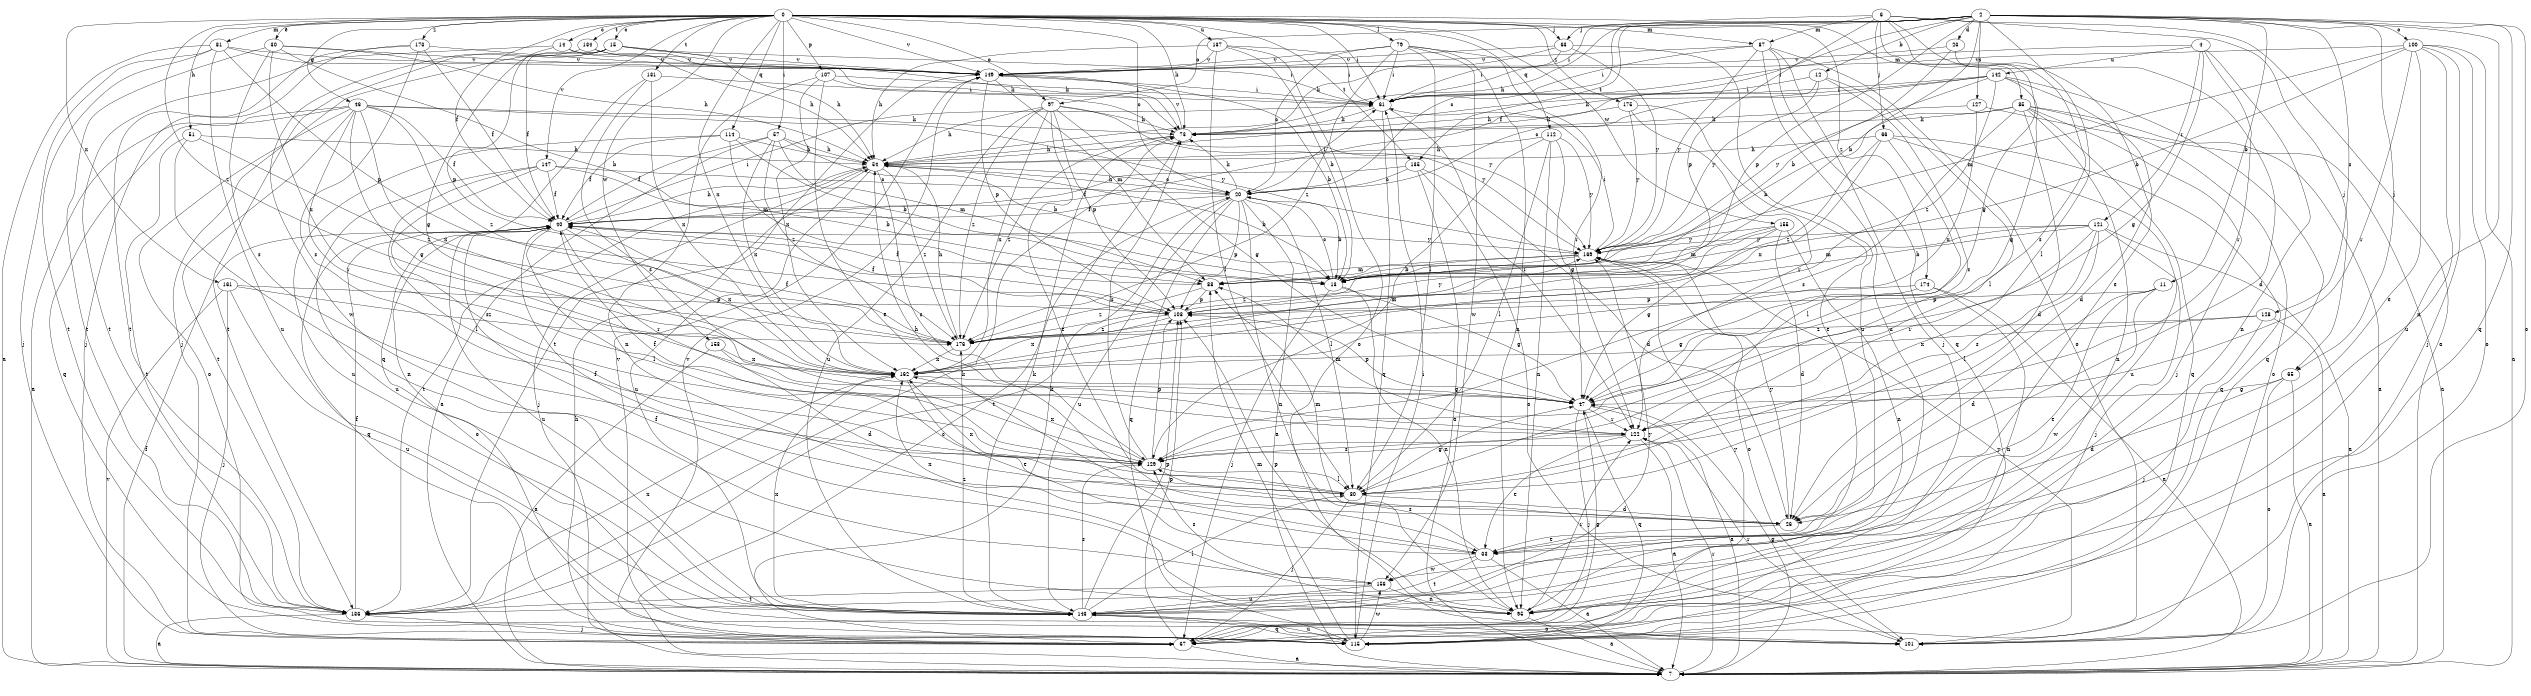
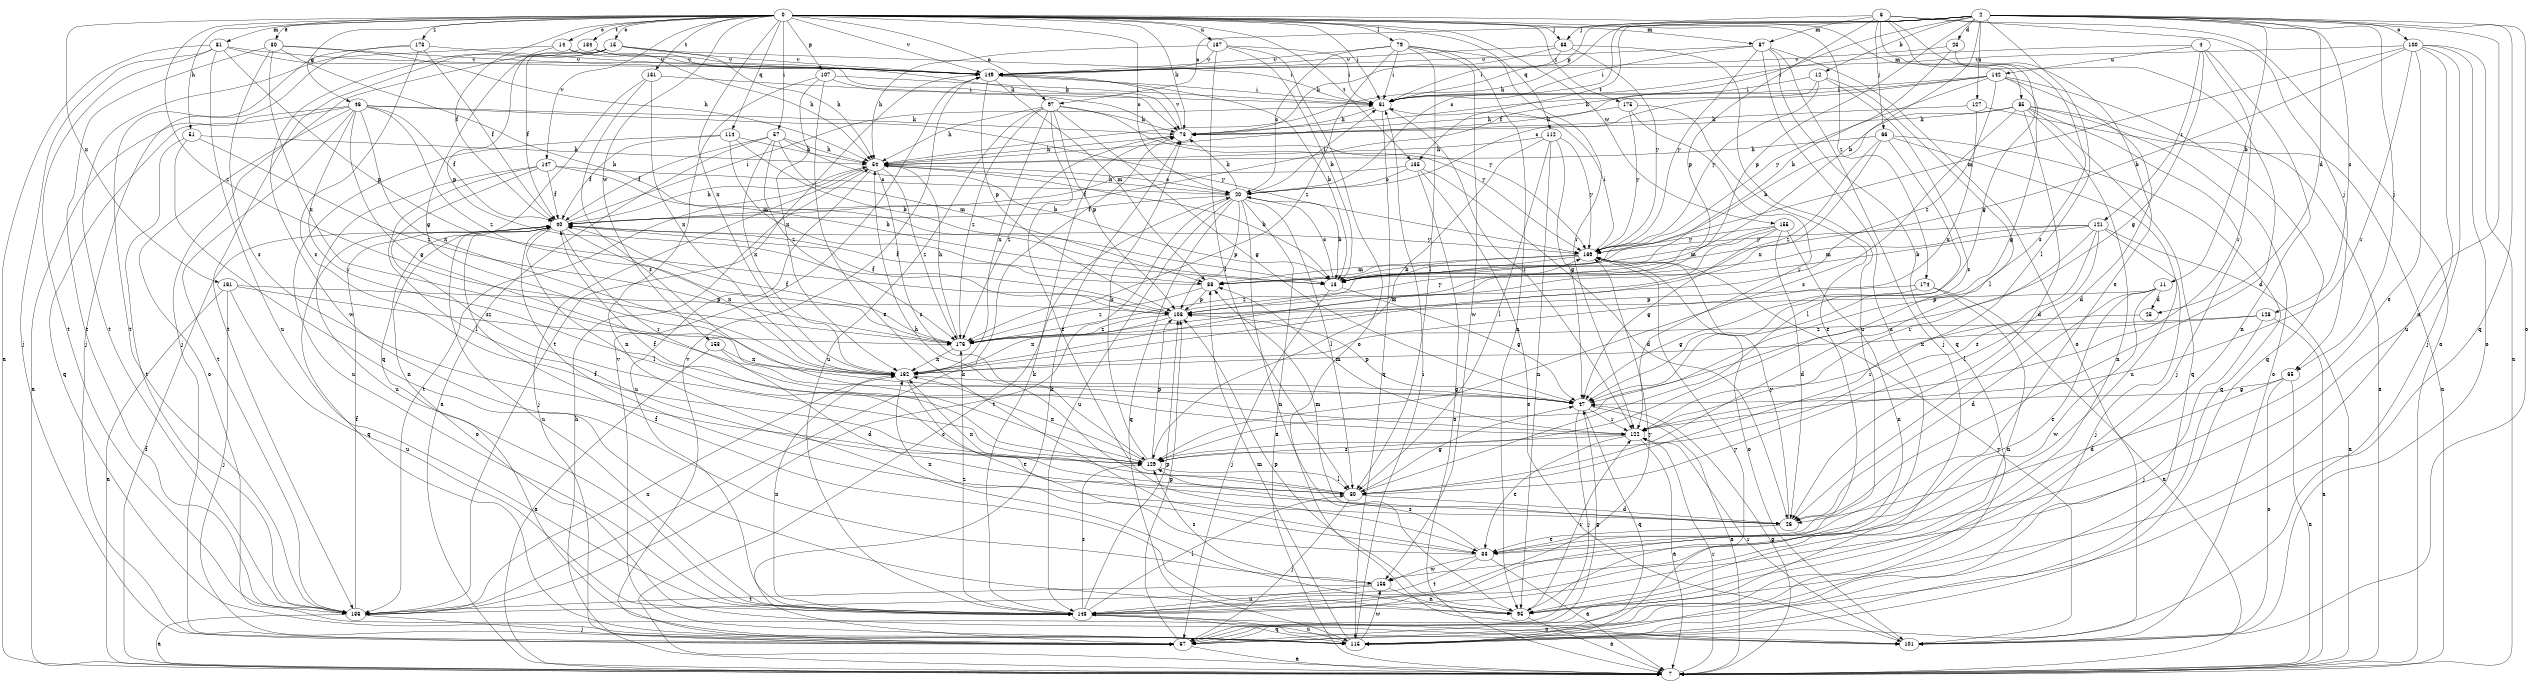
(1569, 60) -> (1569, 60)
none -> (2149, 315)
(1434, 437) -> none
(108, 480) -> (108, 480)
